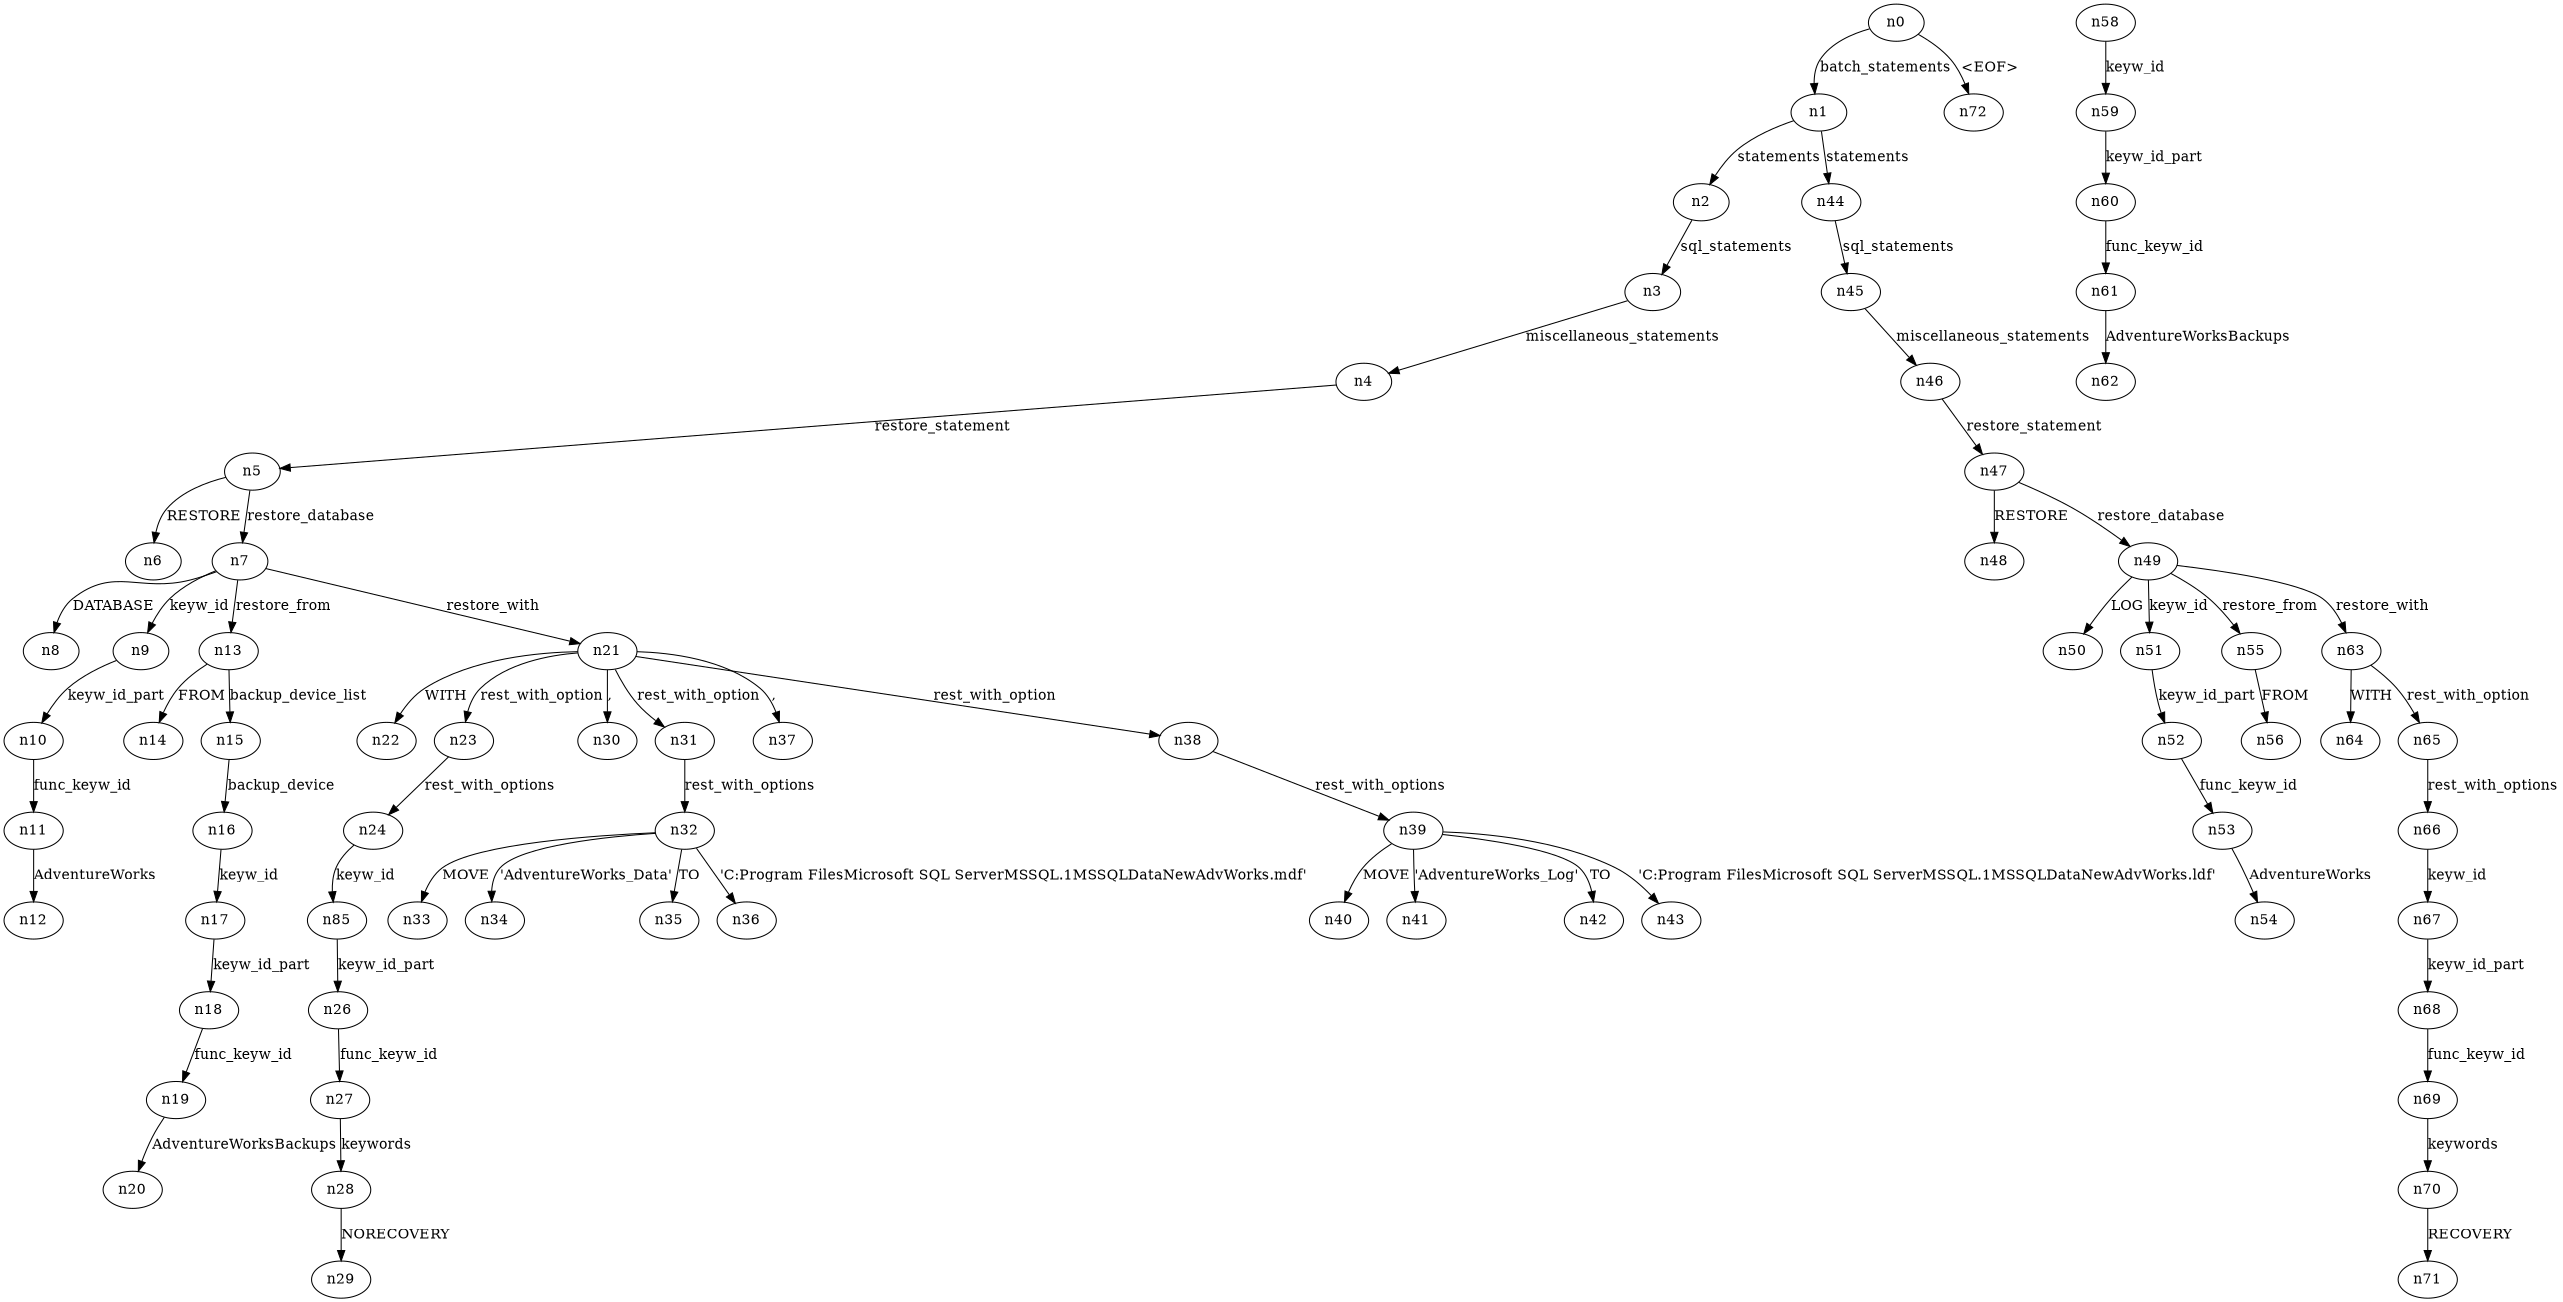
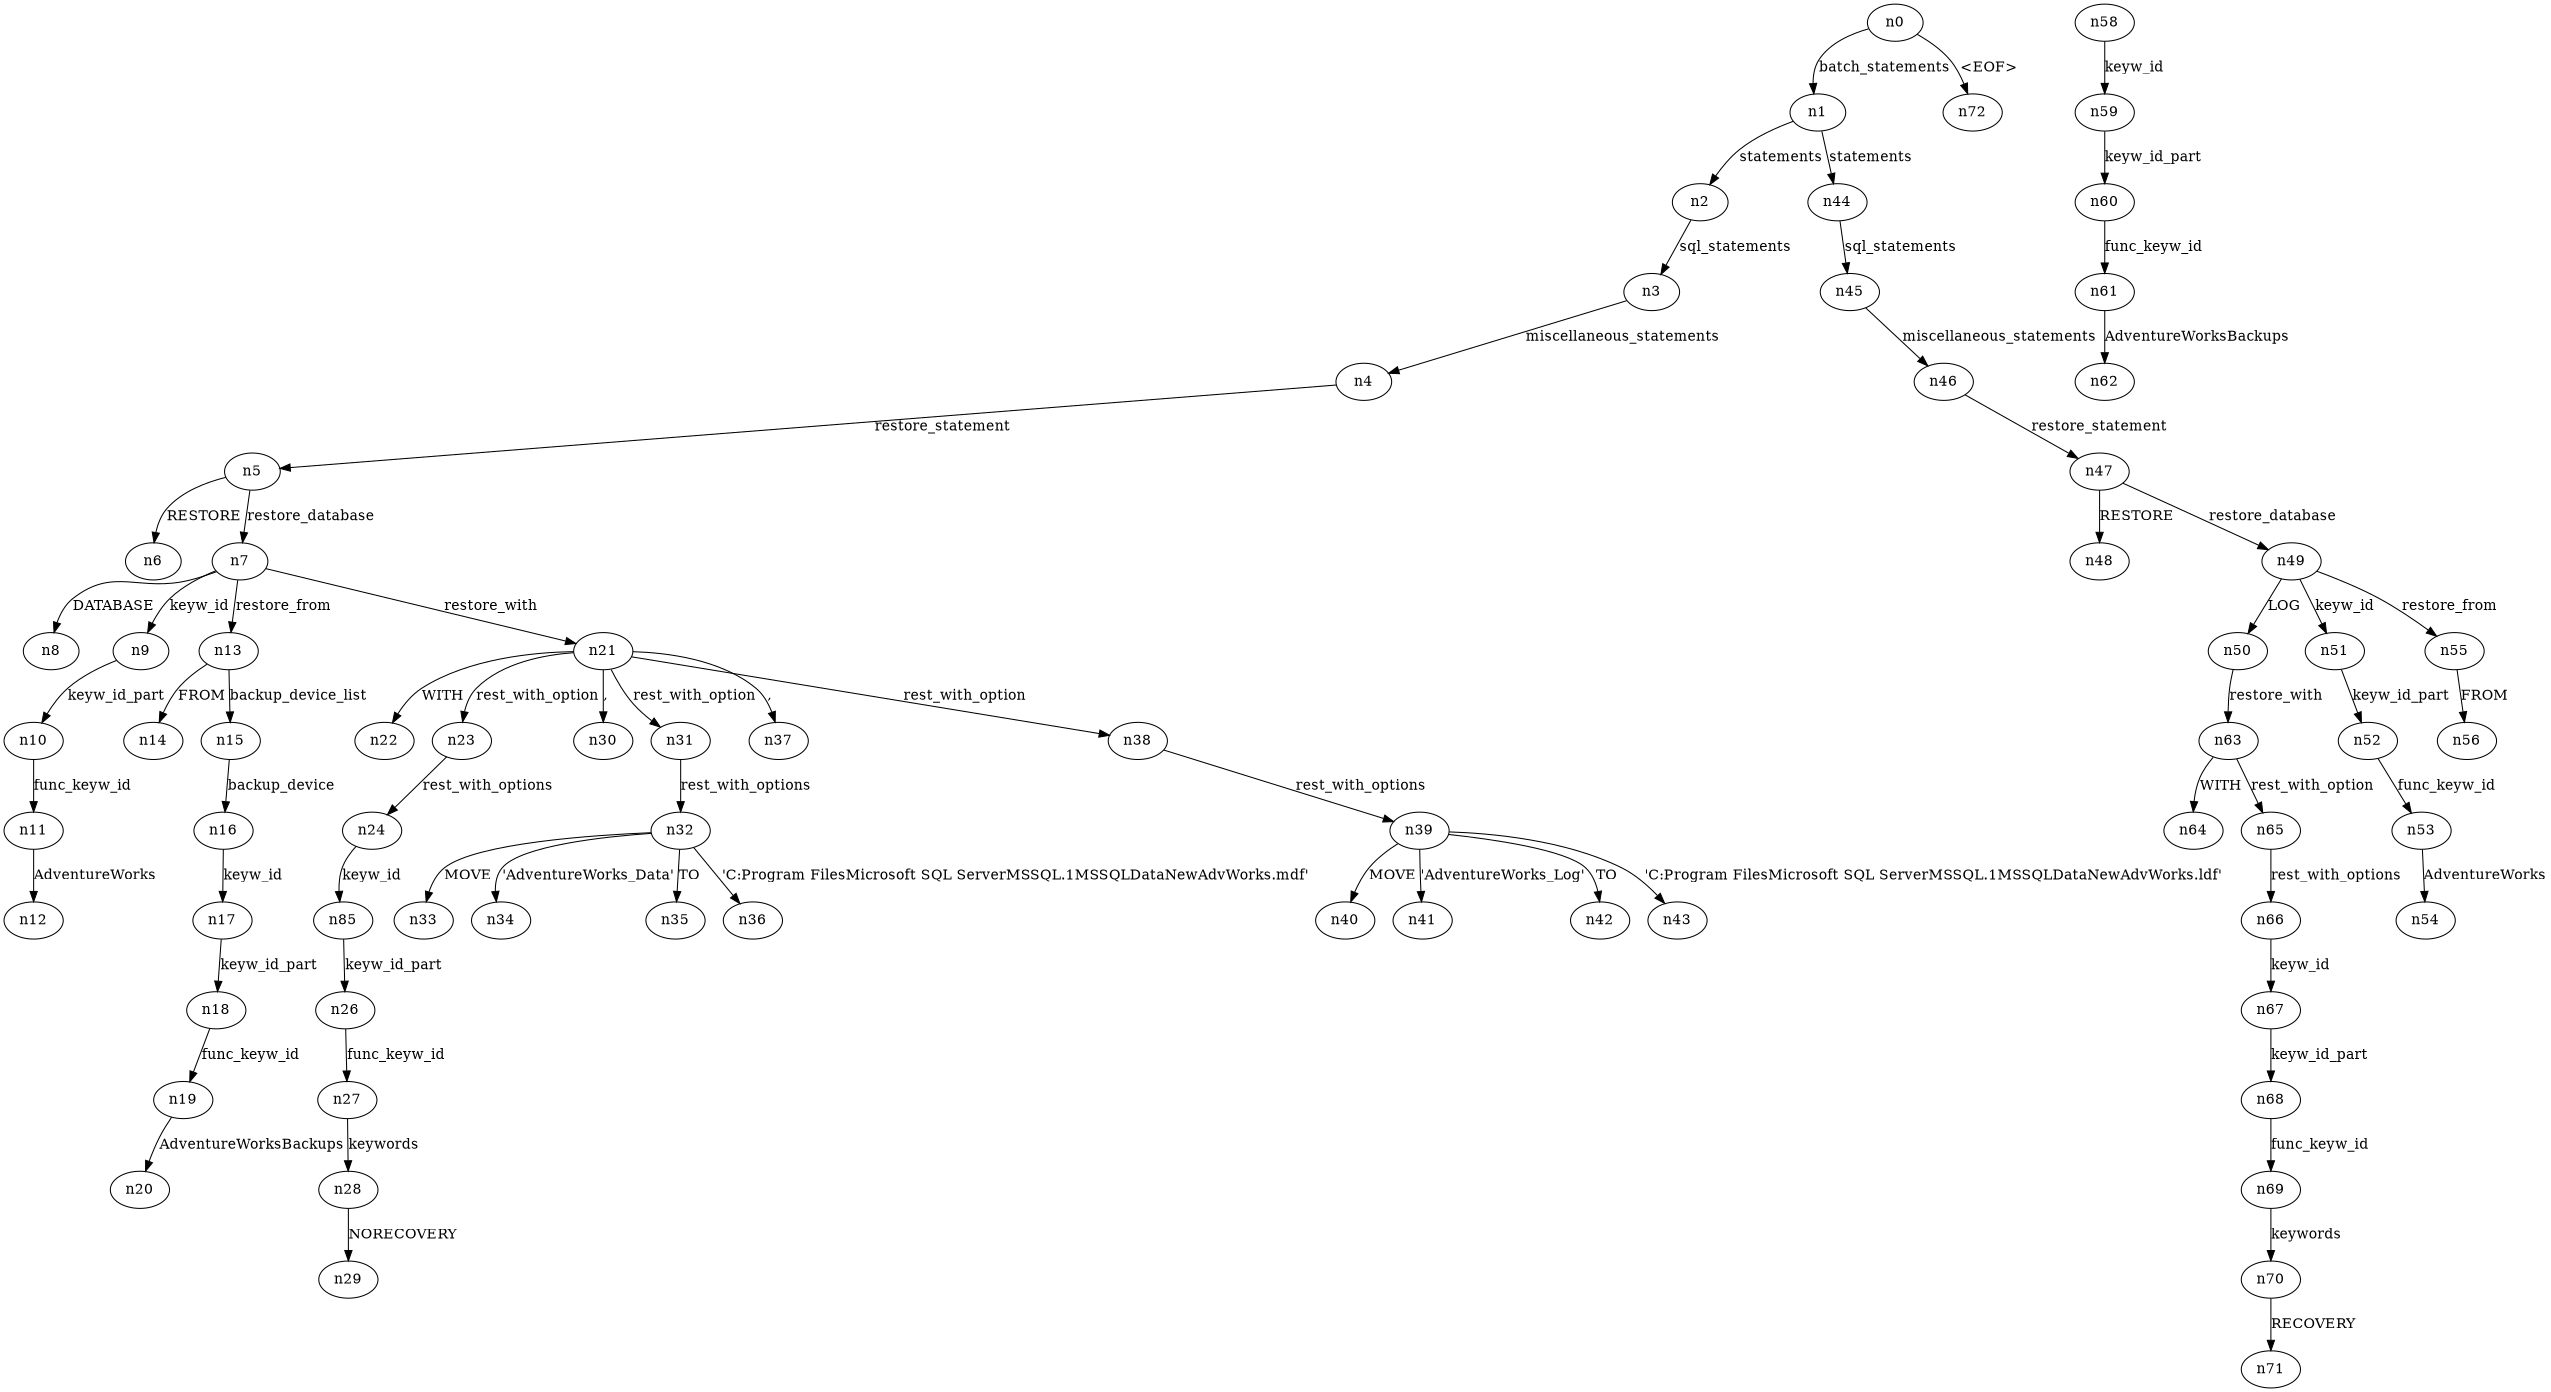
(2267, 580) -> (2229, 691)
